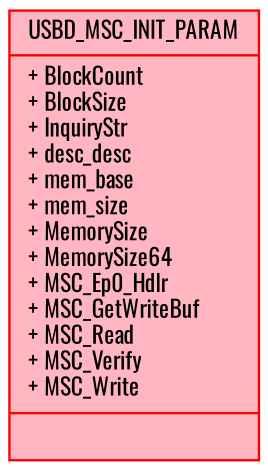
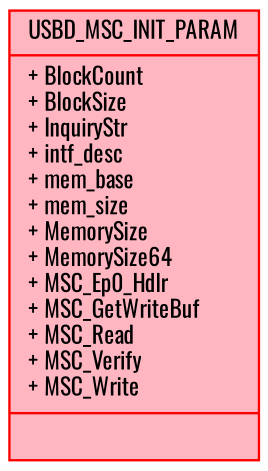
(80, 155) -> (75, 155)
